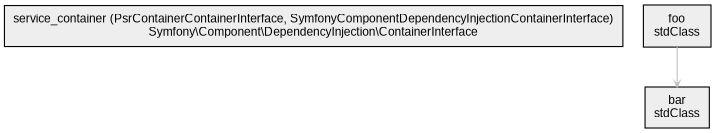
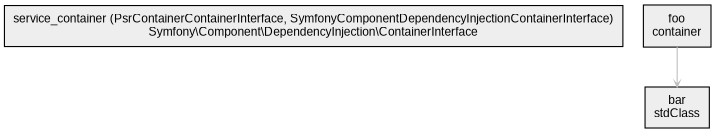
(677, 26) -> (677, 26)
